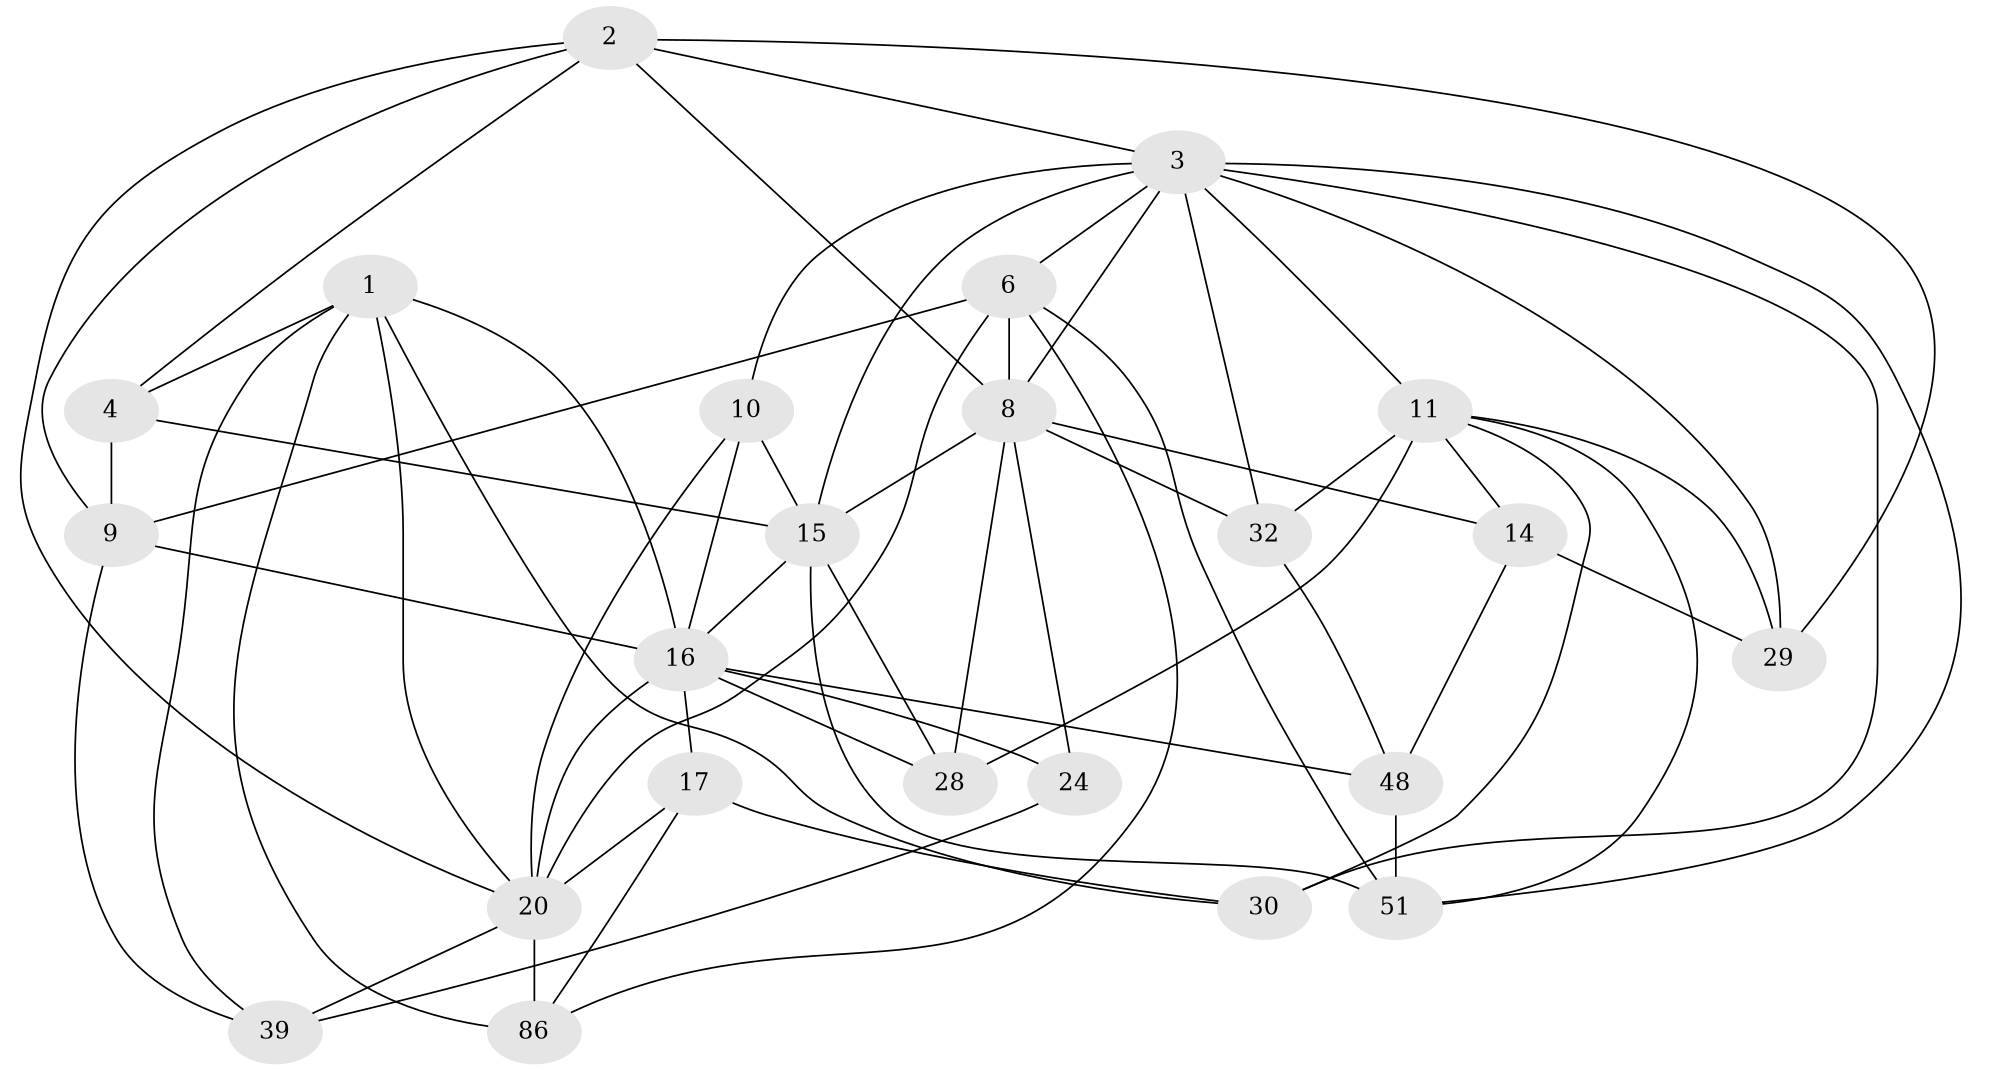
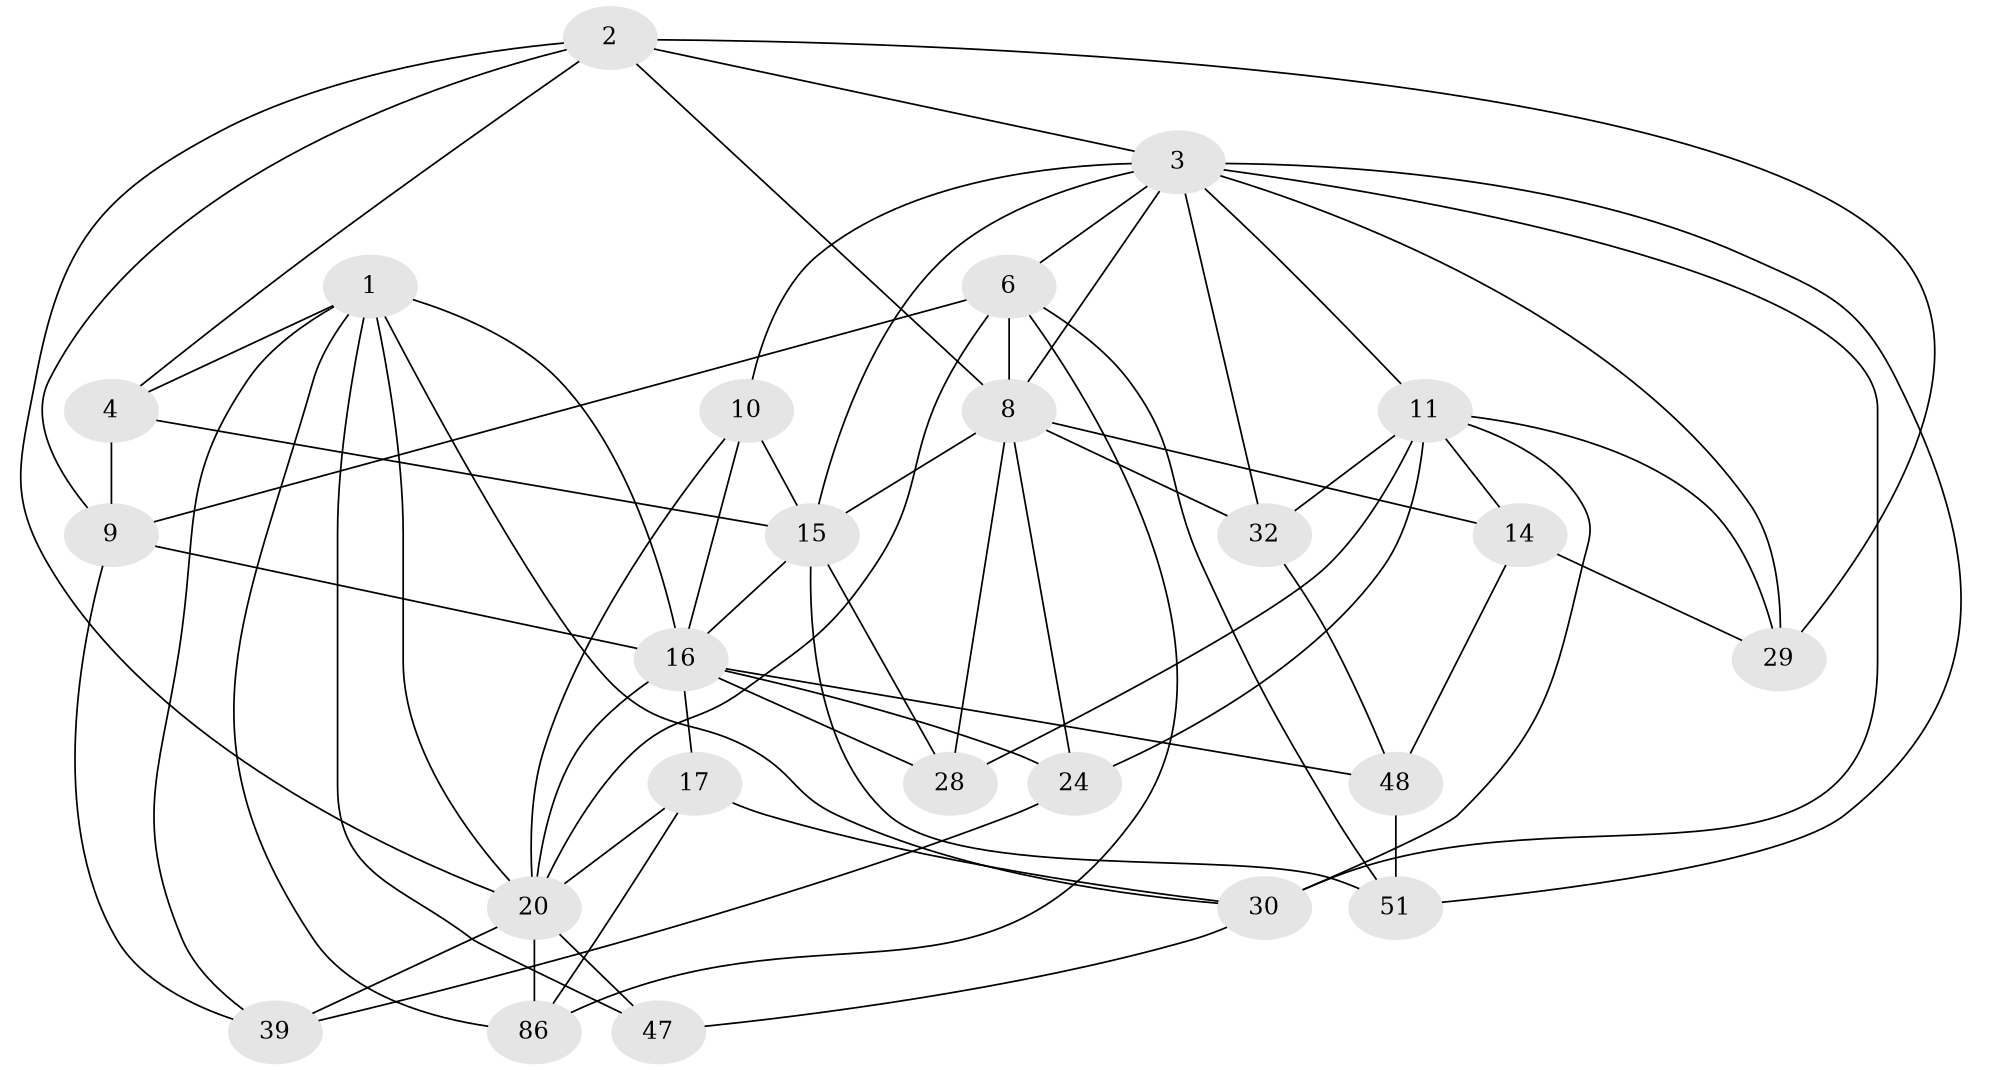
(1696, 674) -> (1313, 642)
none -> (659, 1032)
